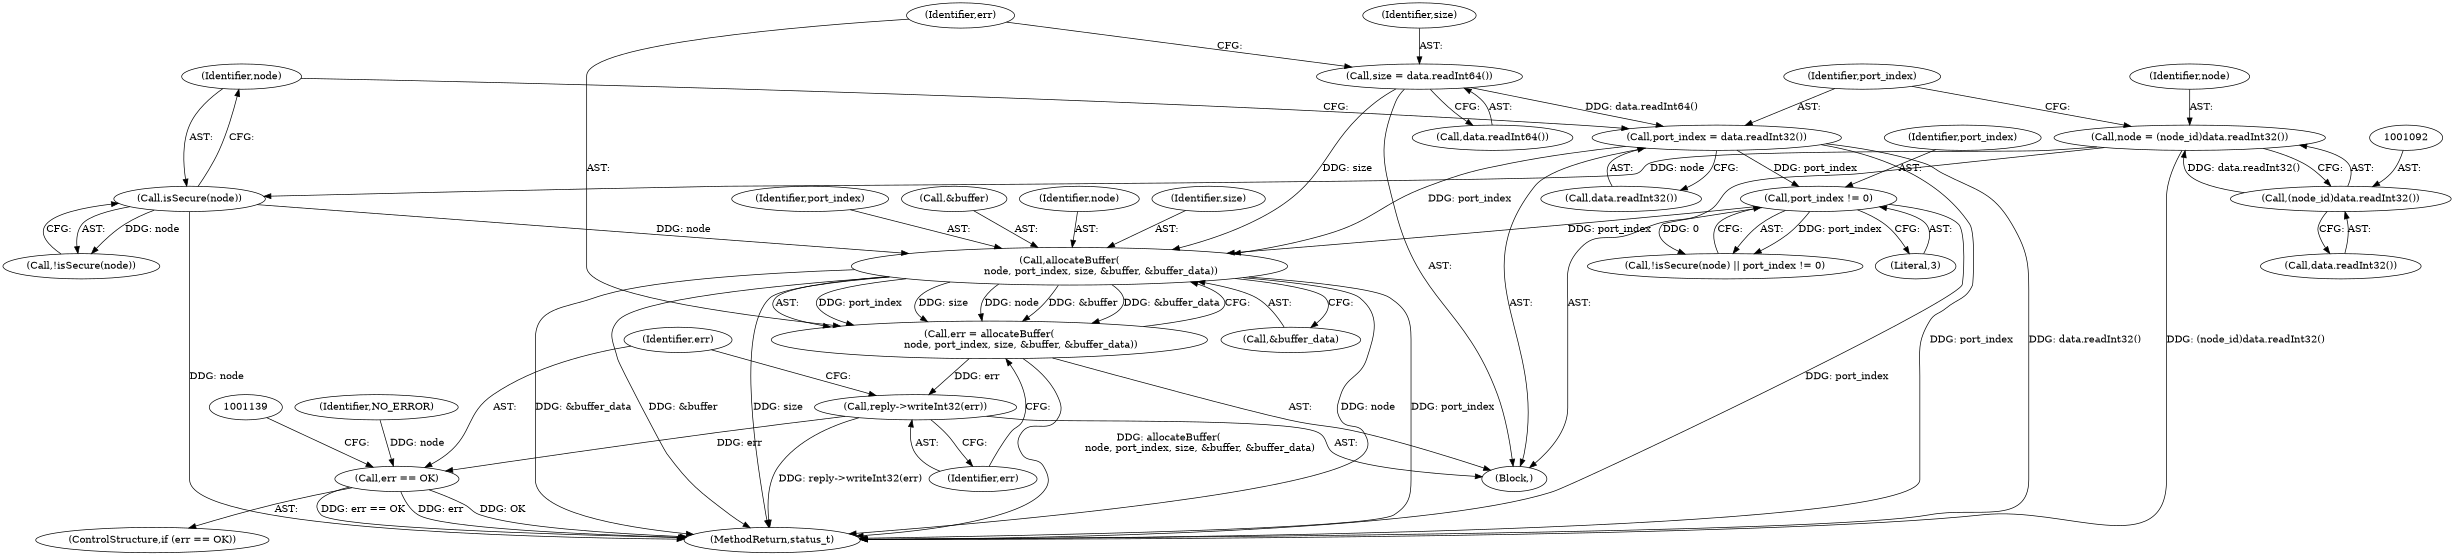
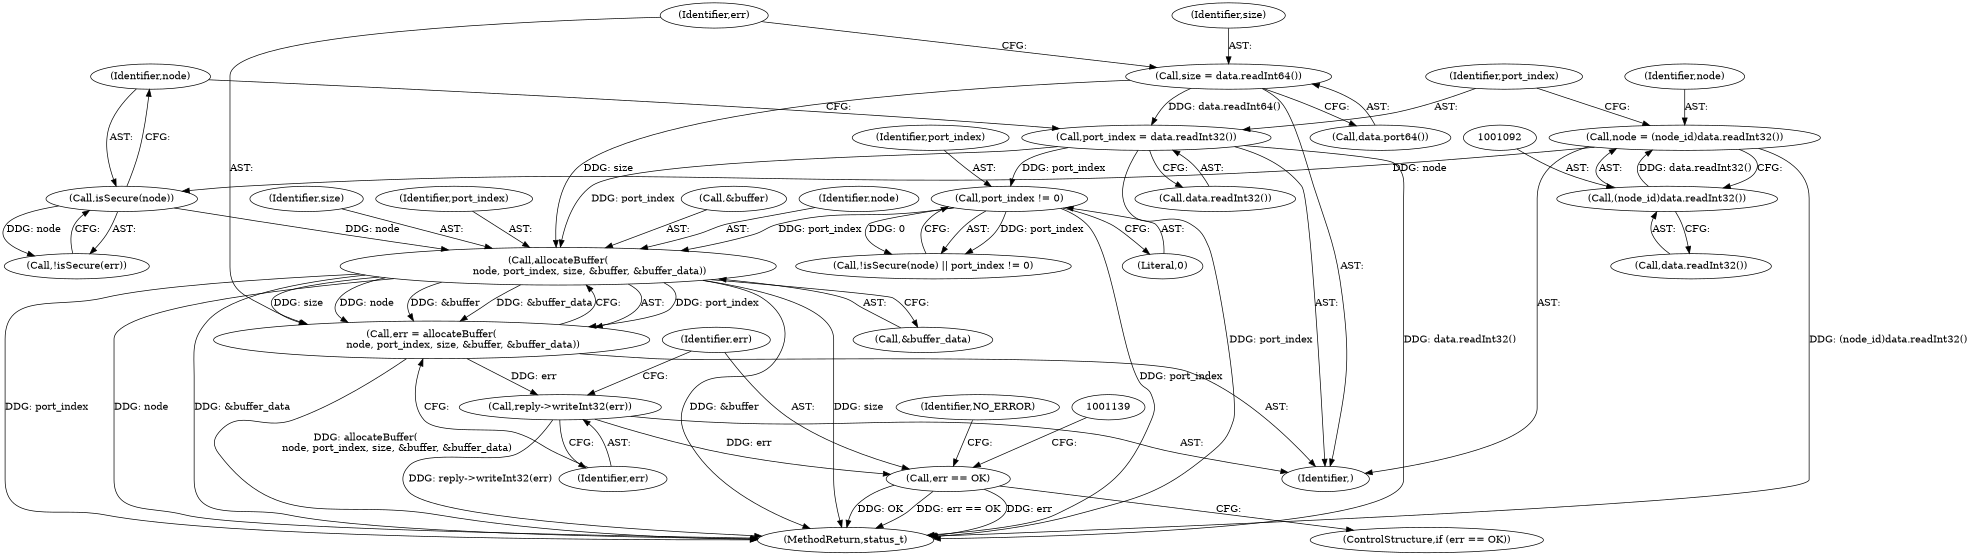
(1493, 138) -> (1380, 138)
(81, 266) -> (77, 266)
(1916, 266) -> (1163, 266)
(417, 443) -> (982, 443)
(1514, 479) -> (1326, 479)
(288, 509) -> (1230, 509)
(294, 518) -> none
